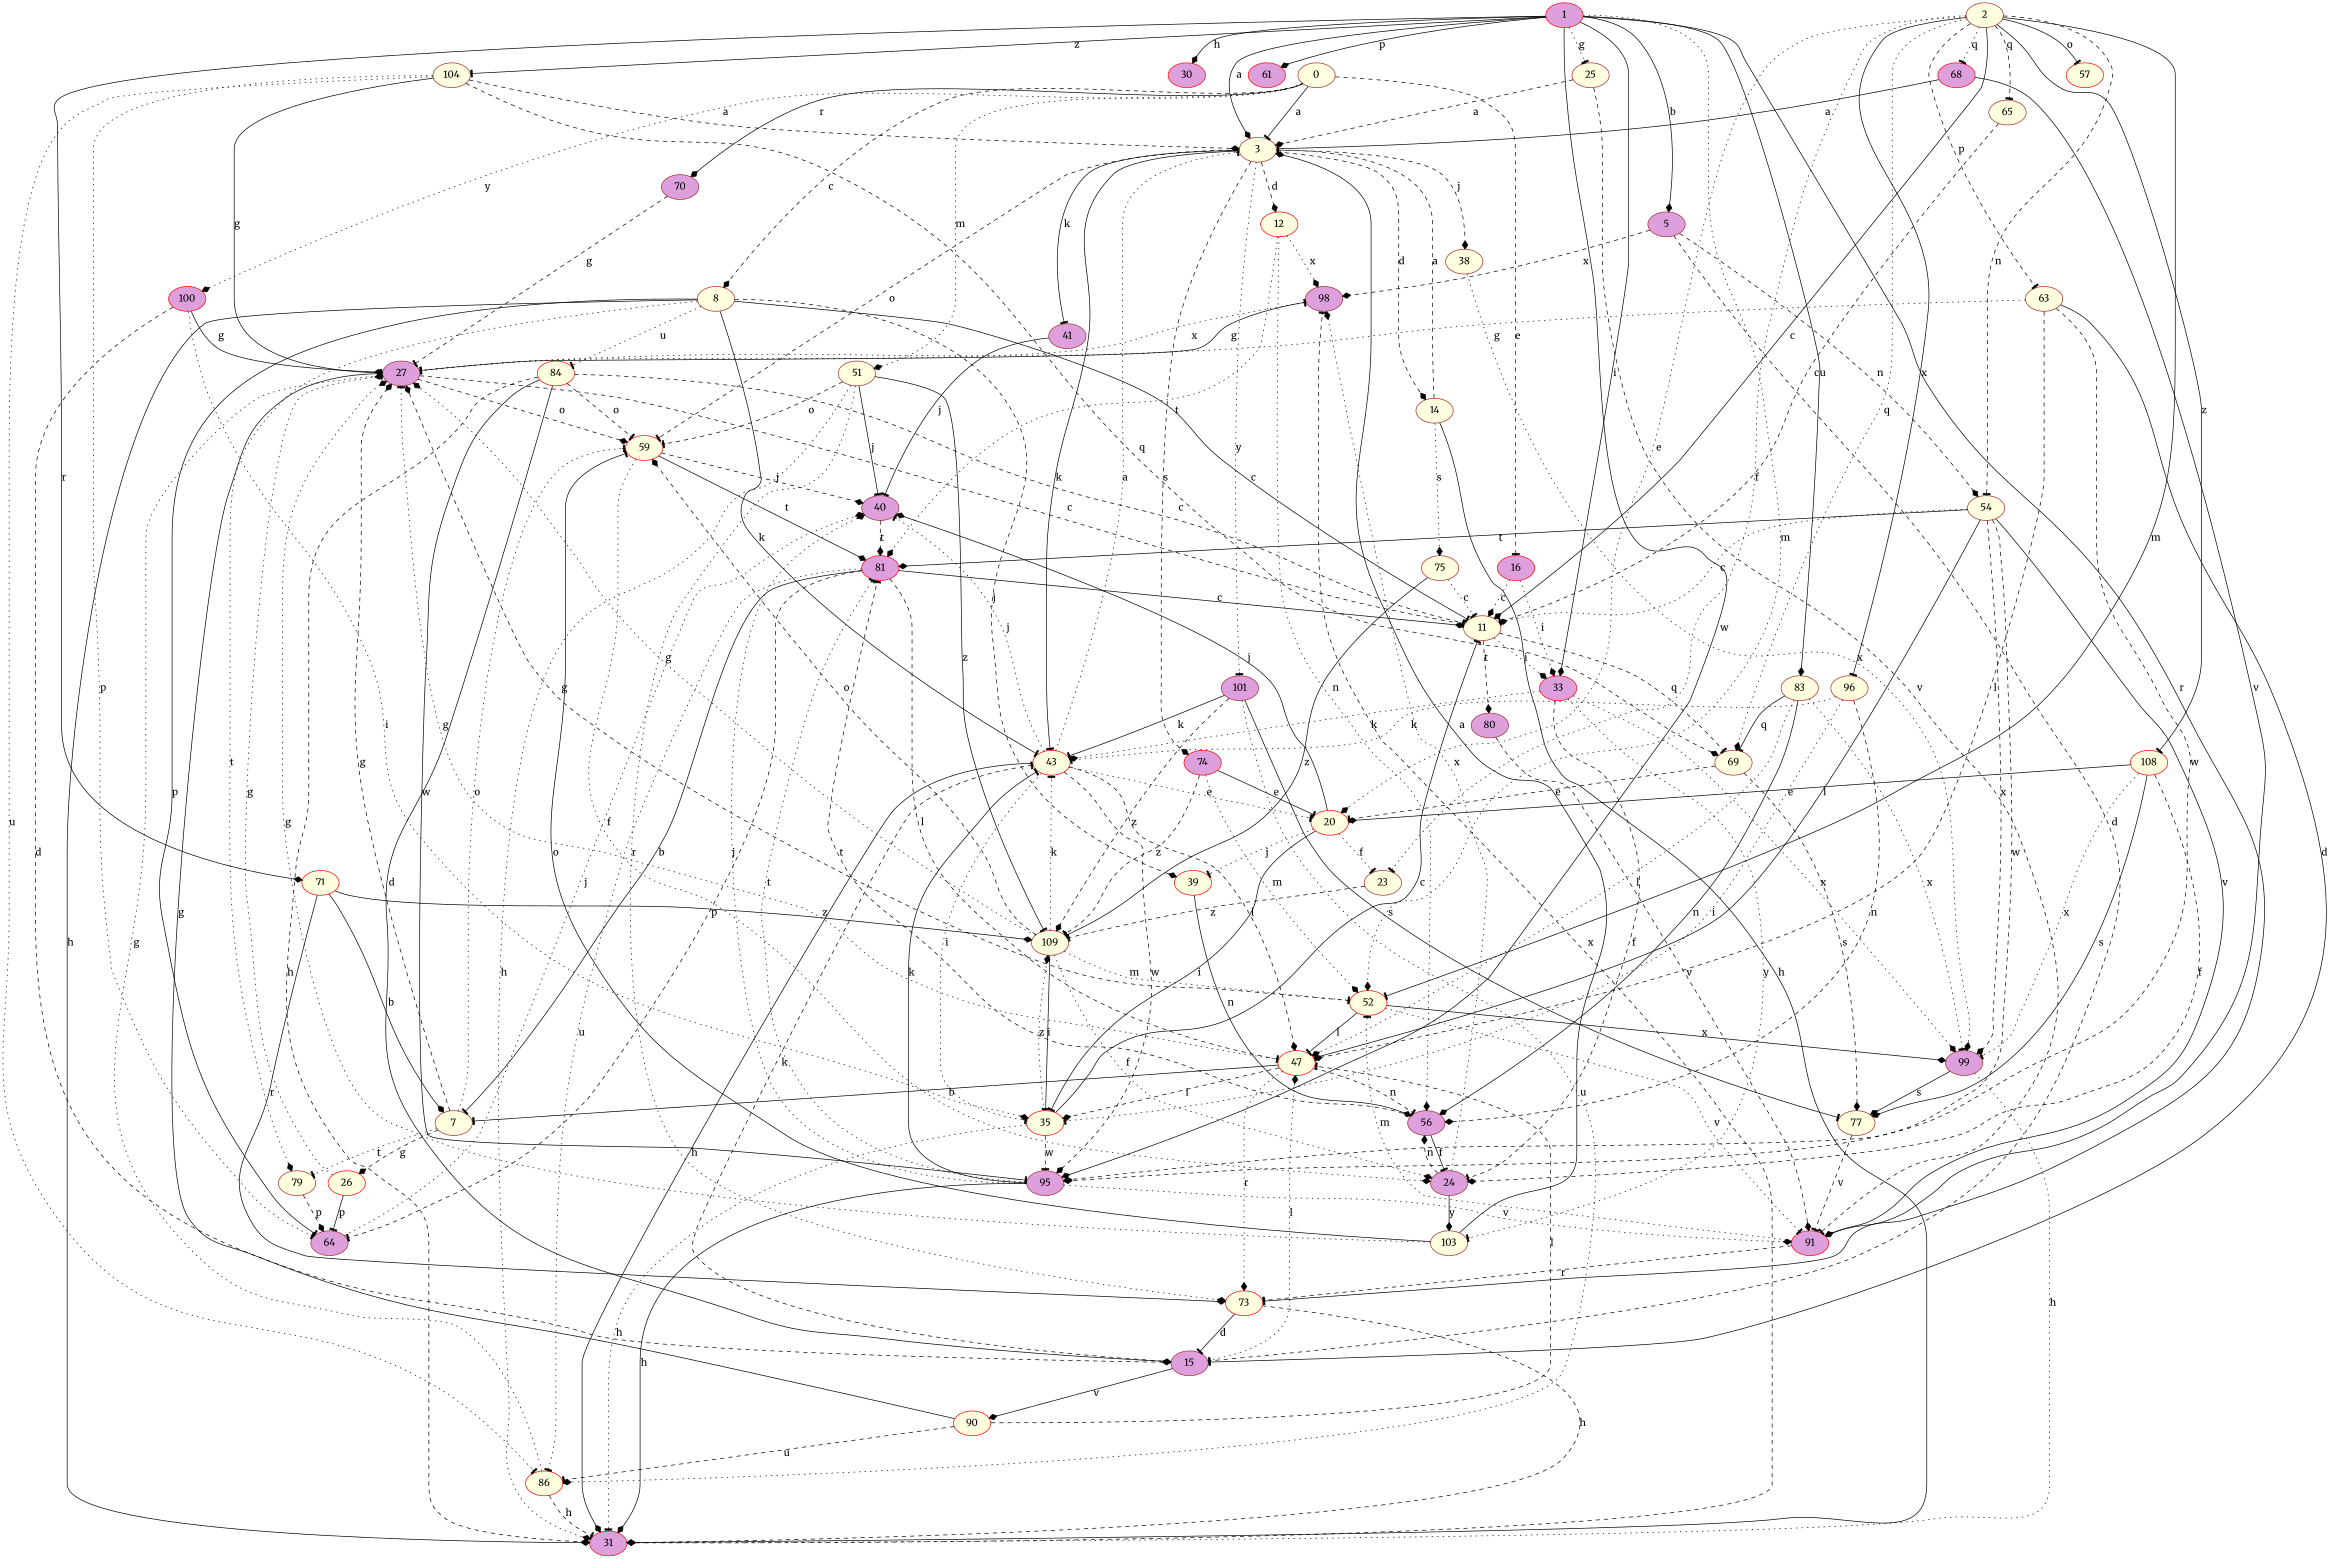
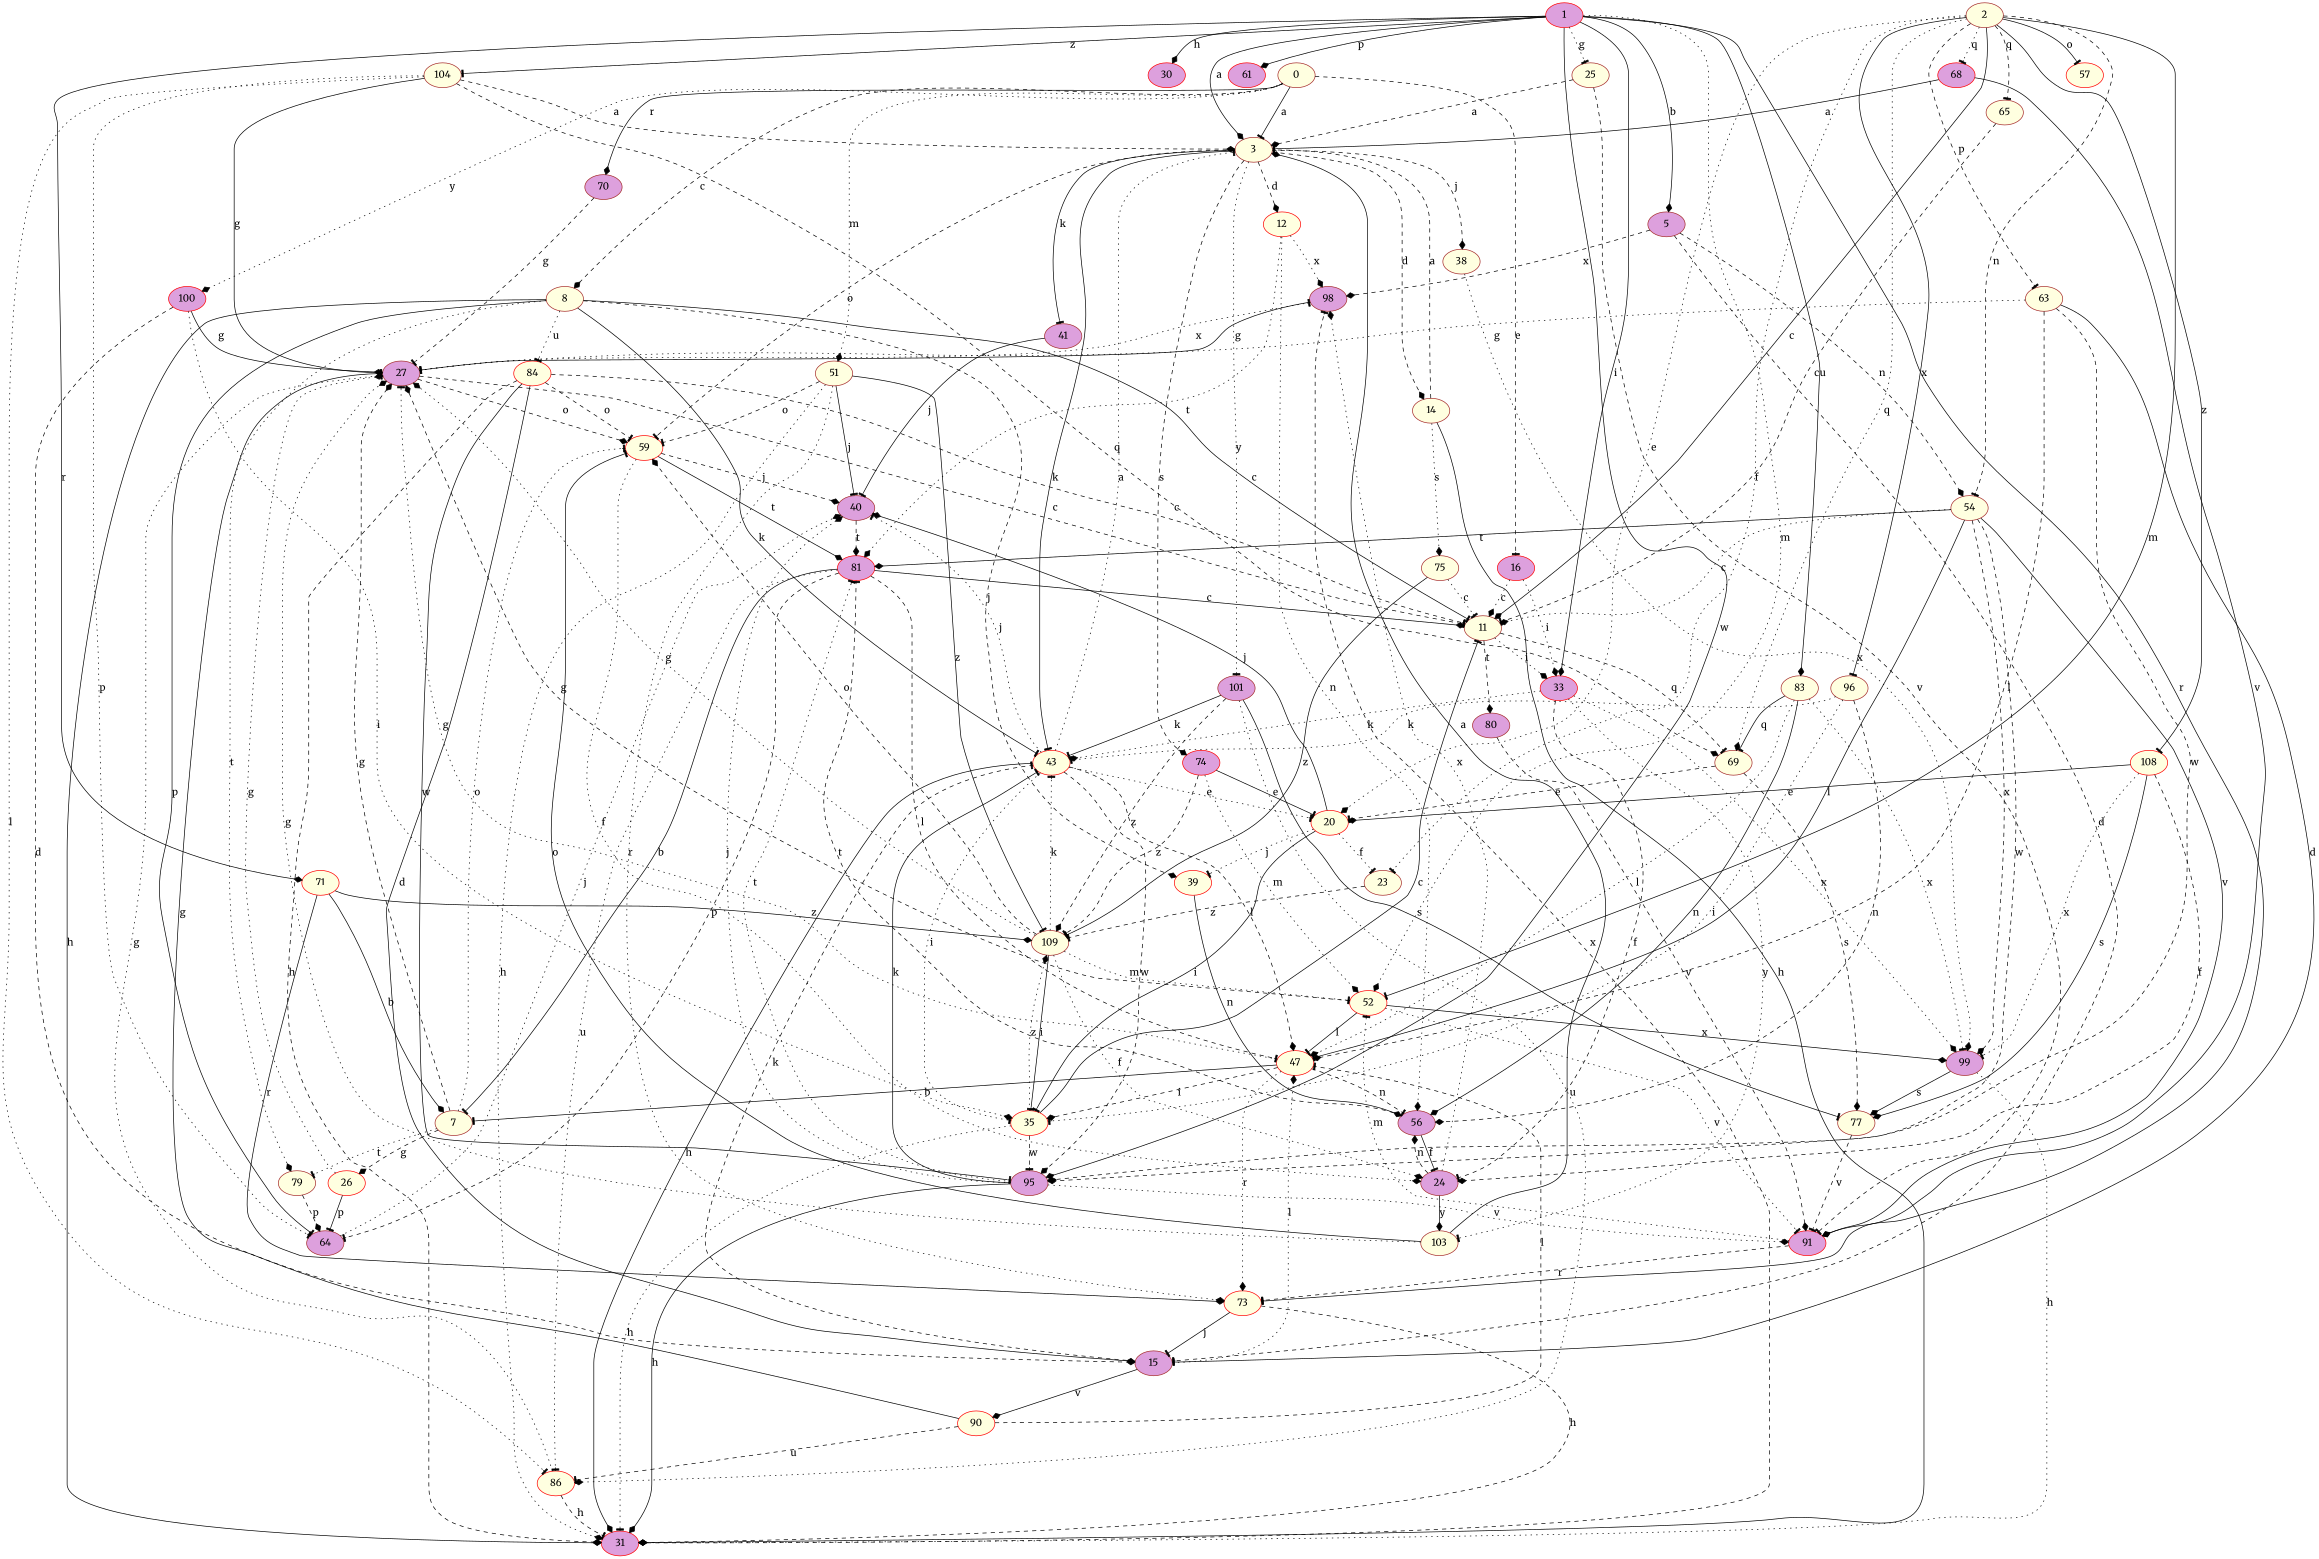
(13, 823) -> (11, 823)
(1223, 1333) -> (1205, 1333)
